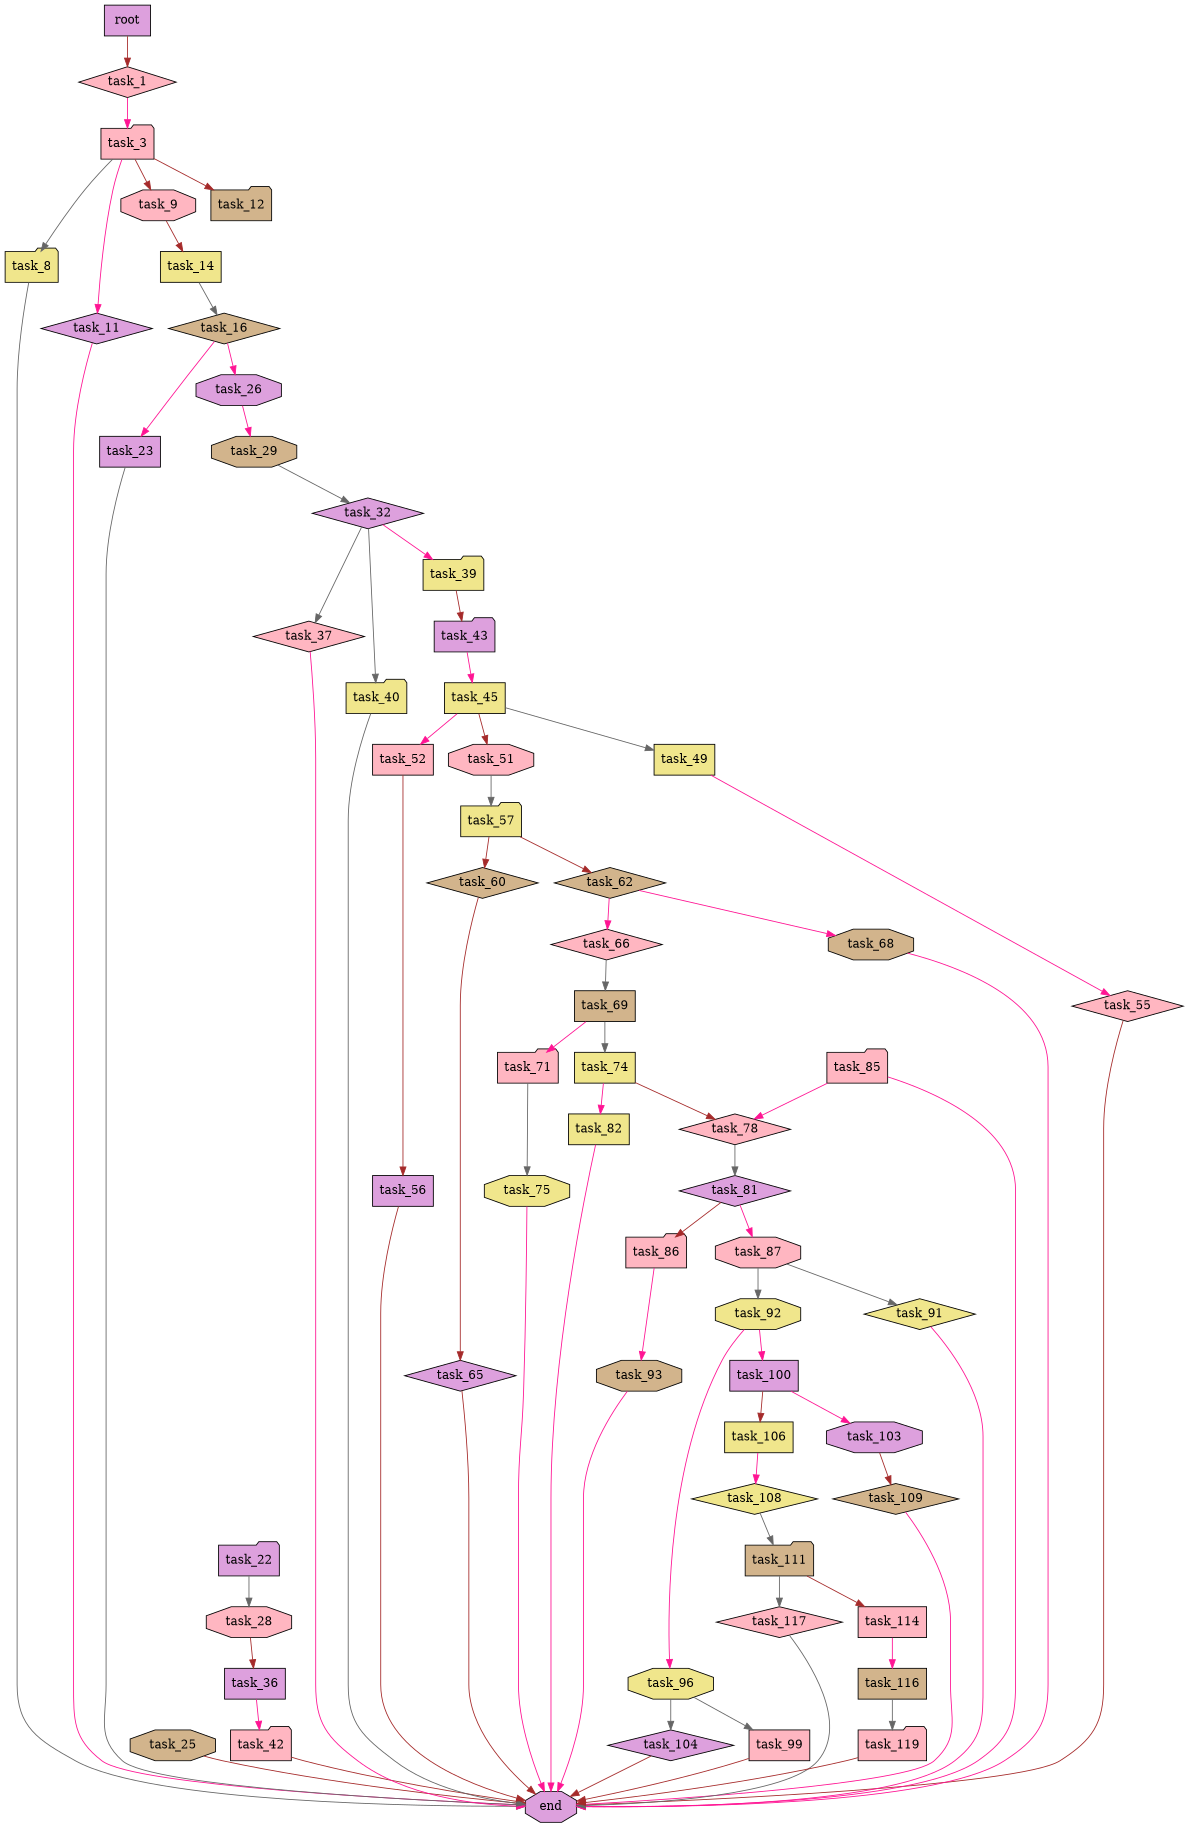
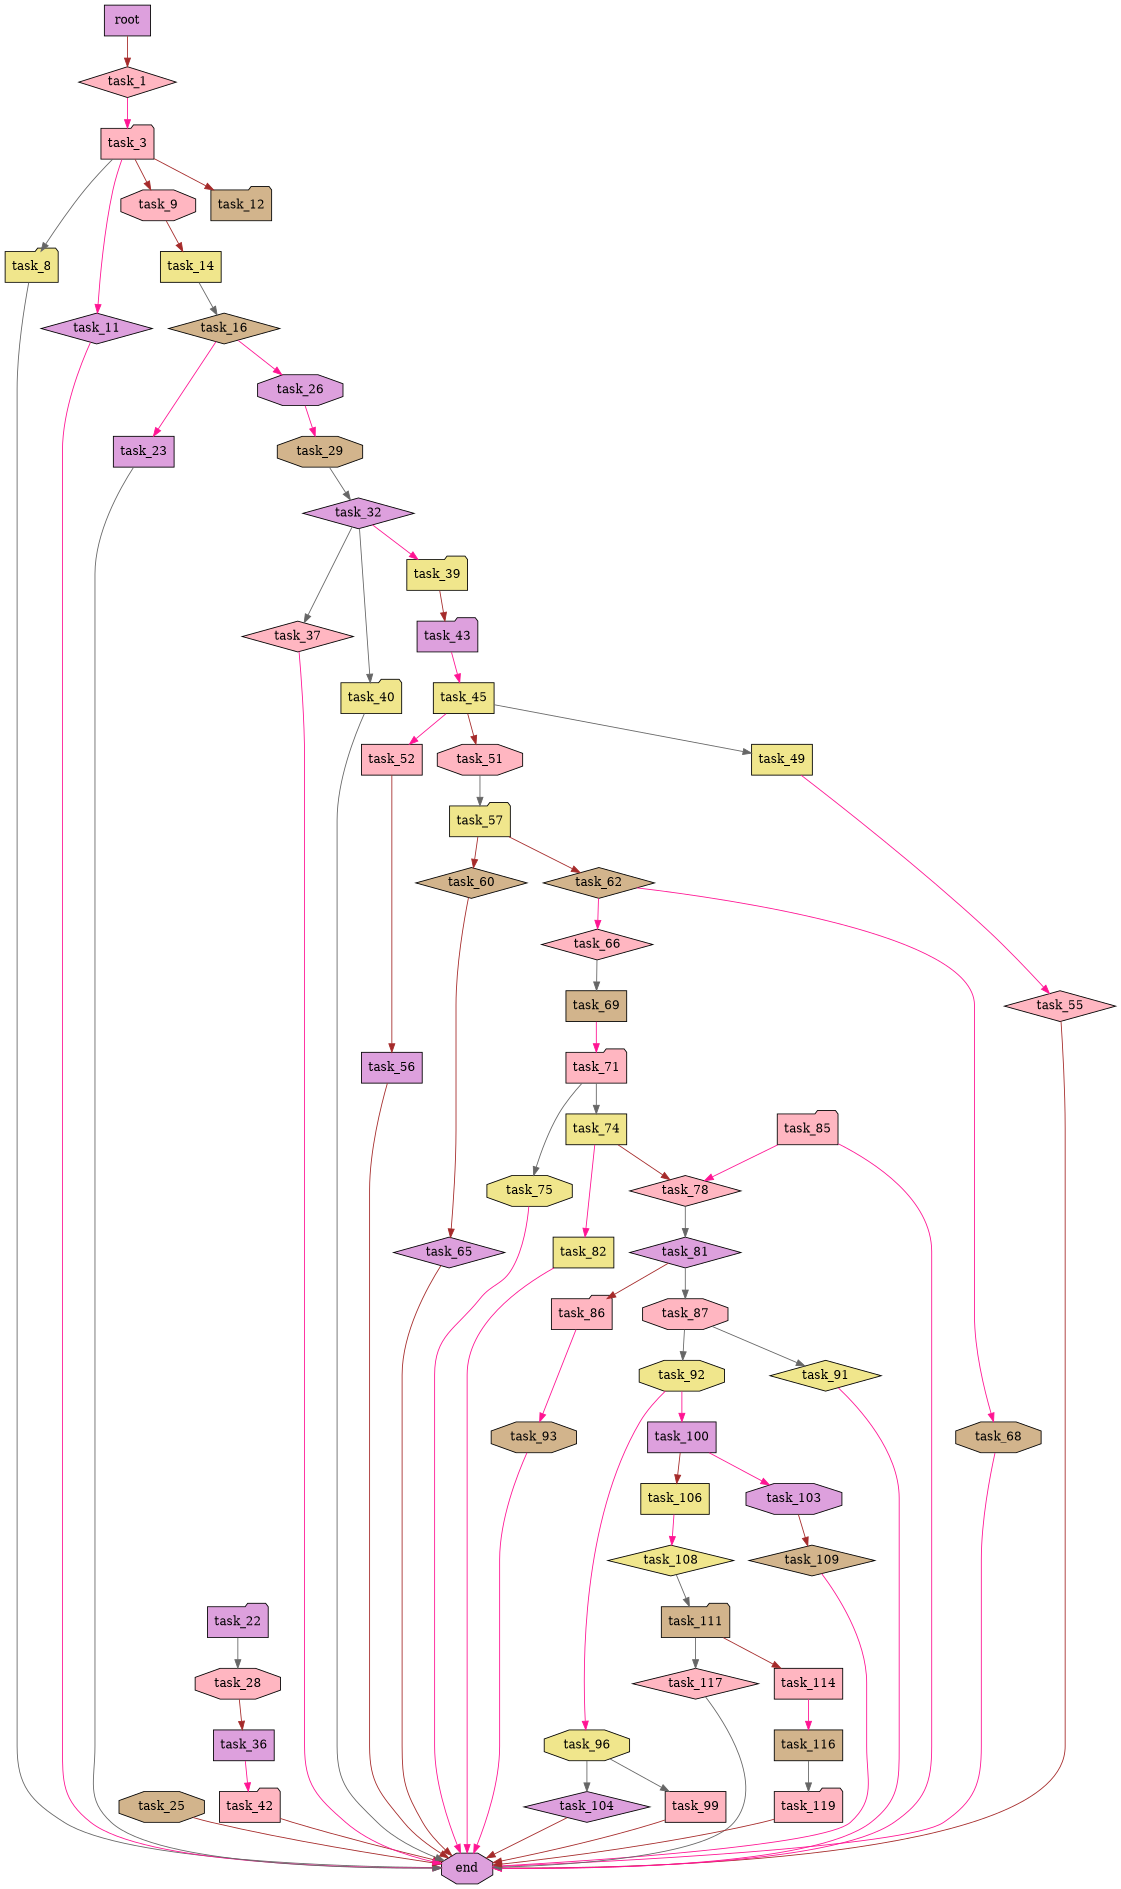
(605, 1033) -> (596, 1094)
(745, 1217) -> (685, 1279)
